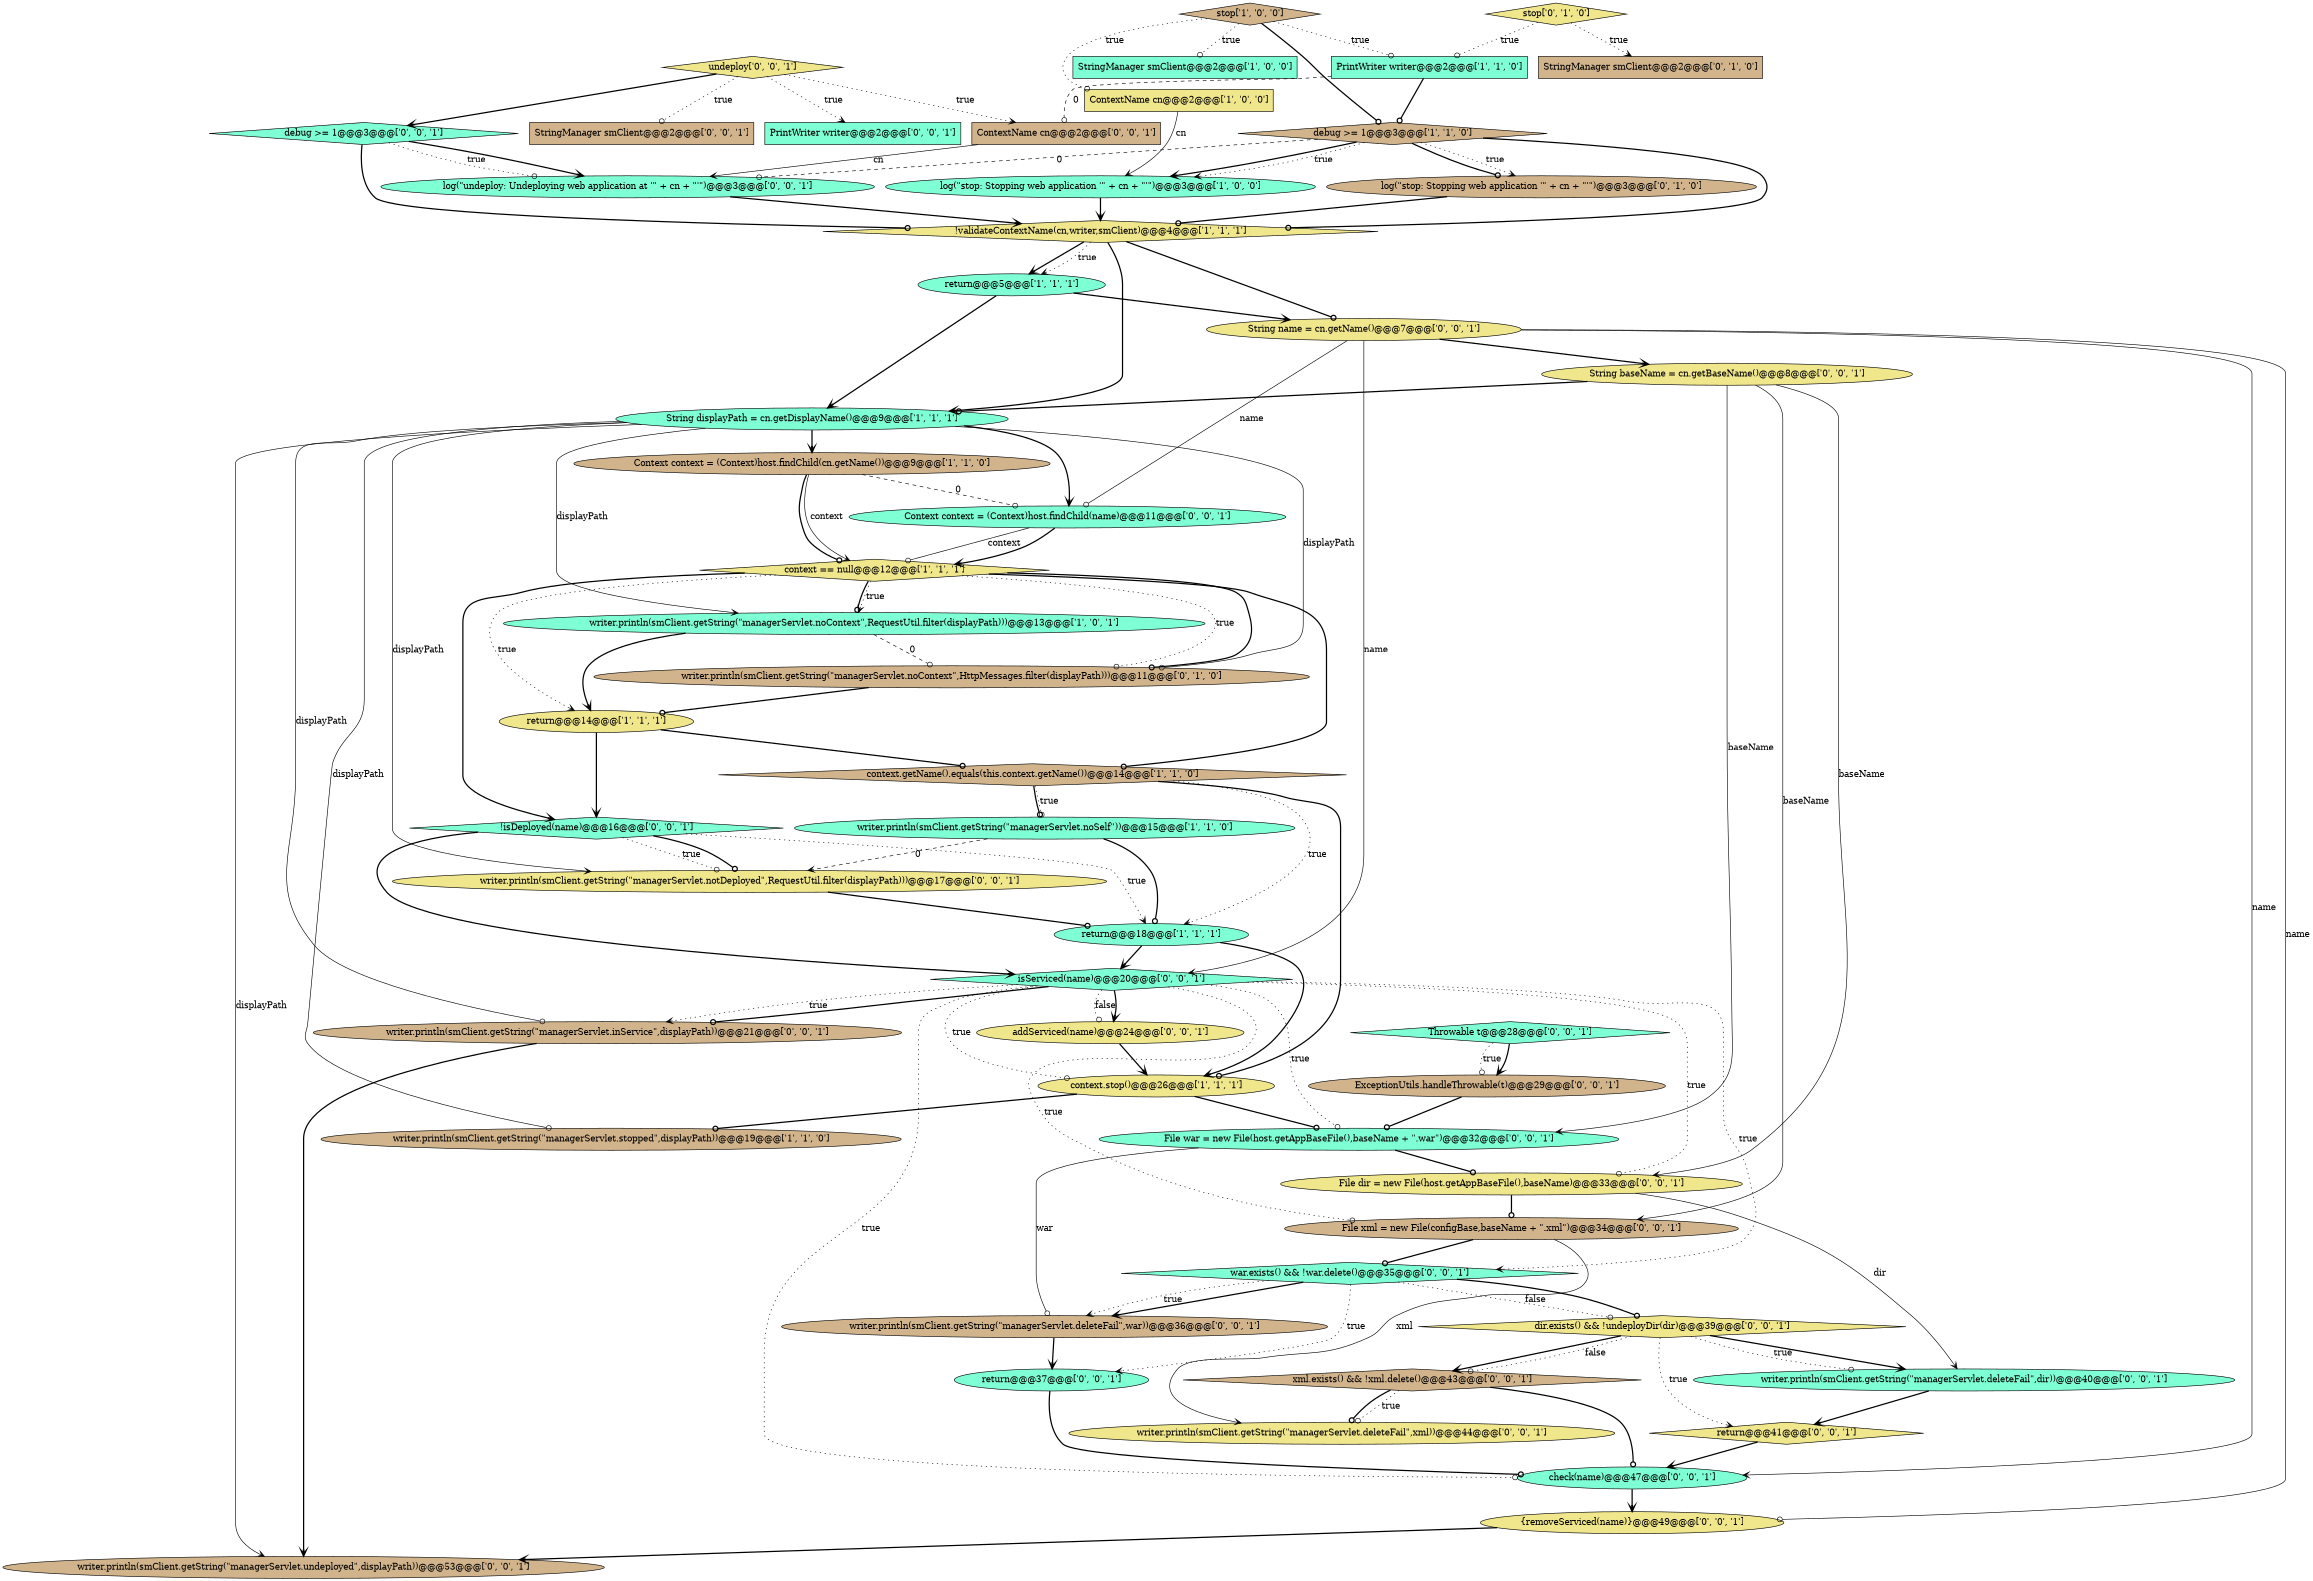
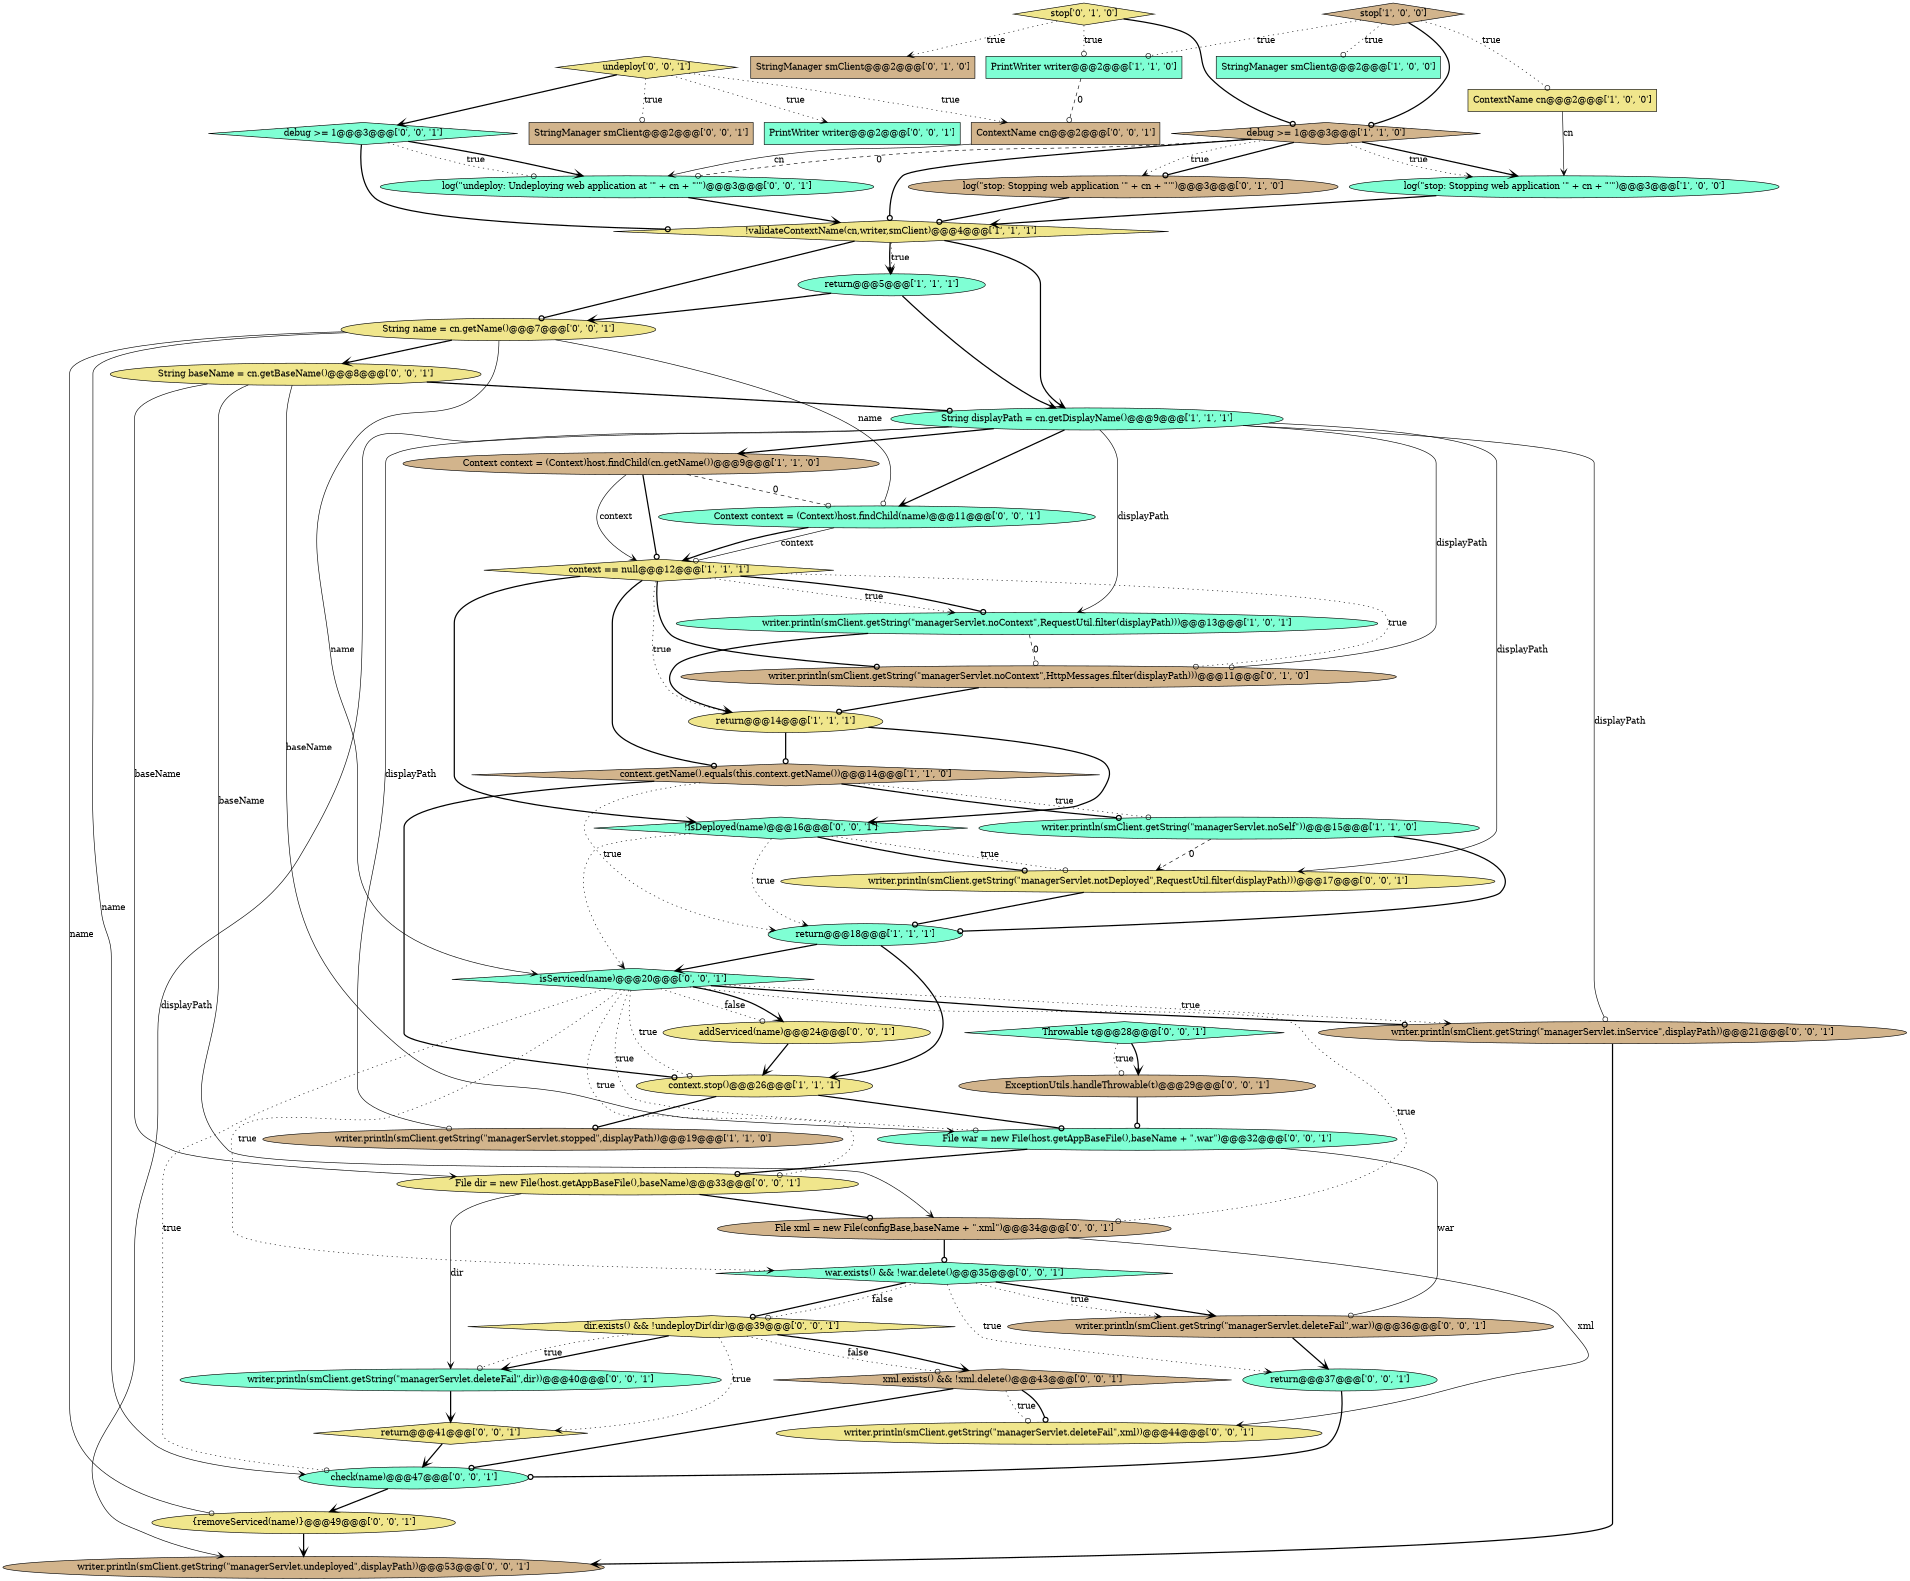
(1412, 98) -> (1204, 68)
(626, 945) -> (587, 862)
